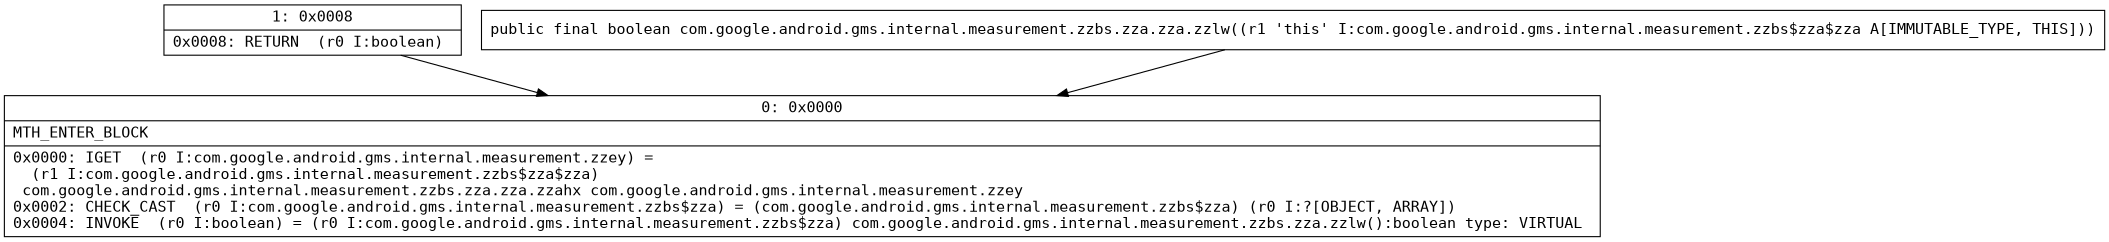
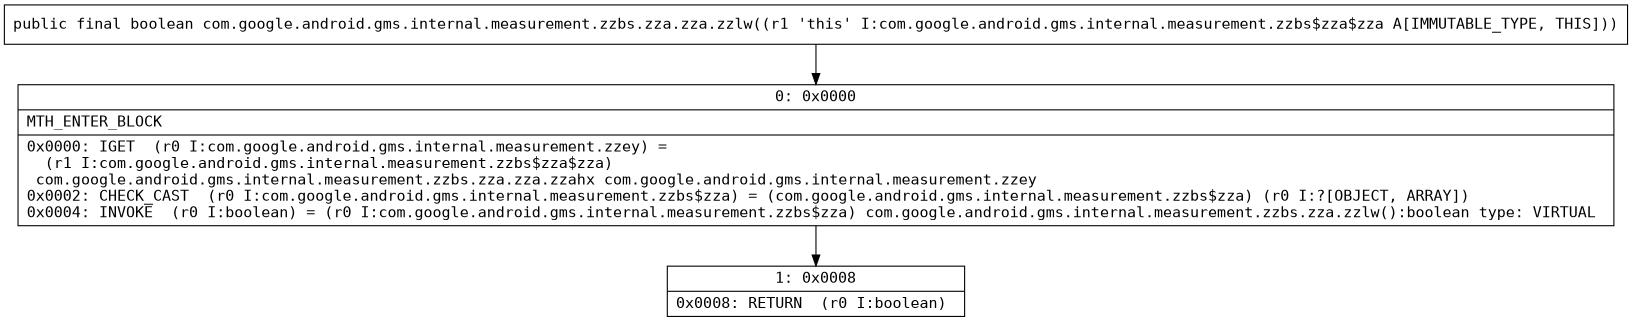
(469, 74) -> (816, 240)
